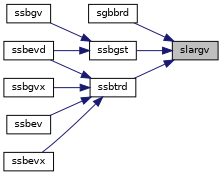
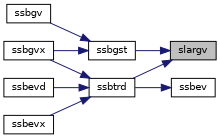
(113, 14) -> none
(67, 51) -> (66, 51)
(66, 108) -> (148, 88)
